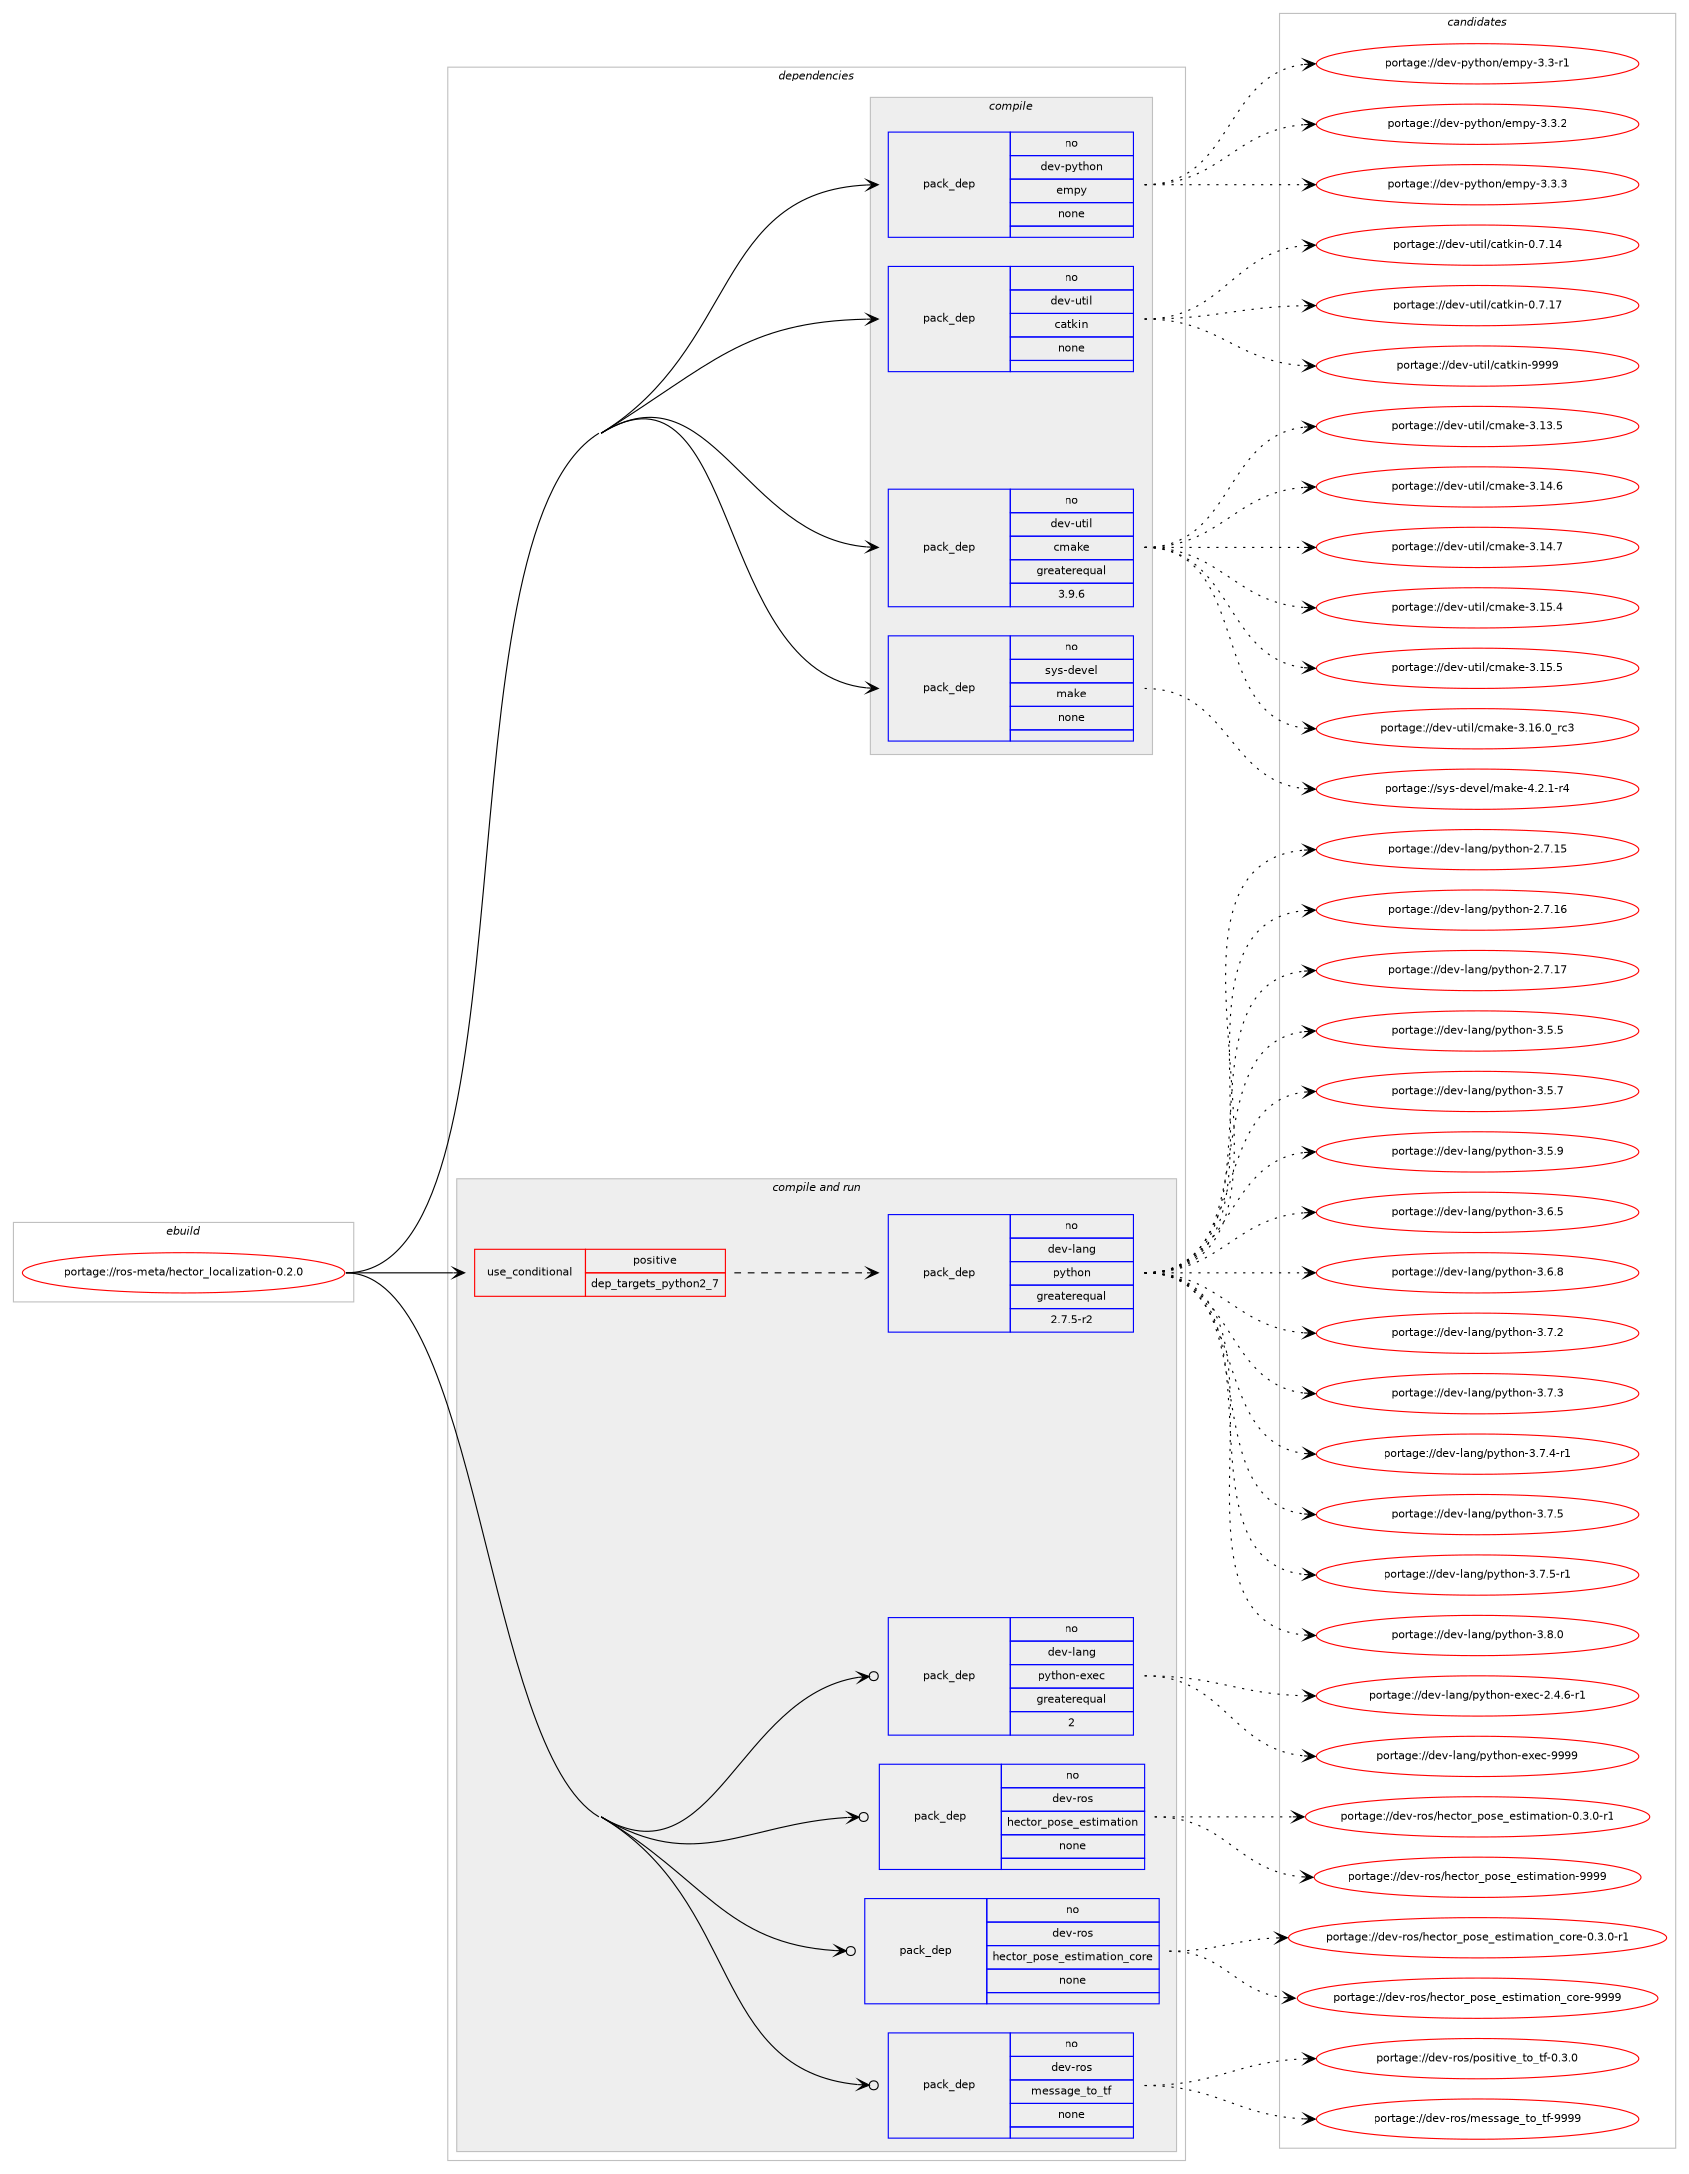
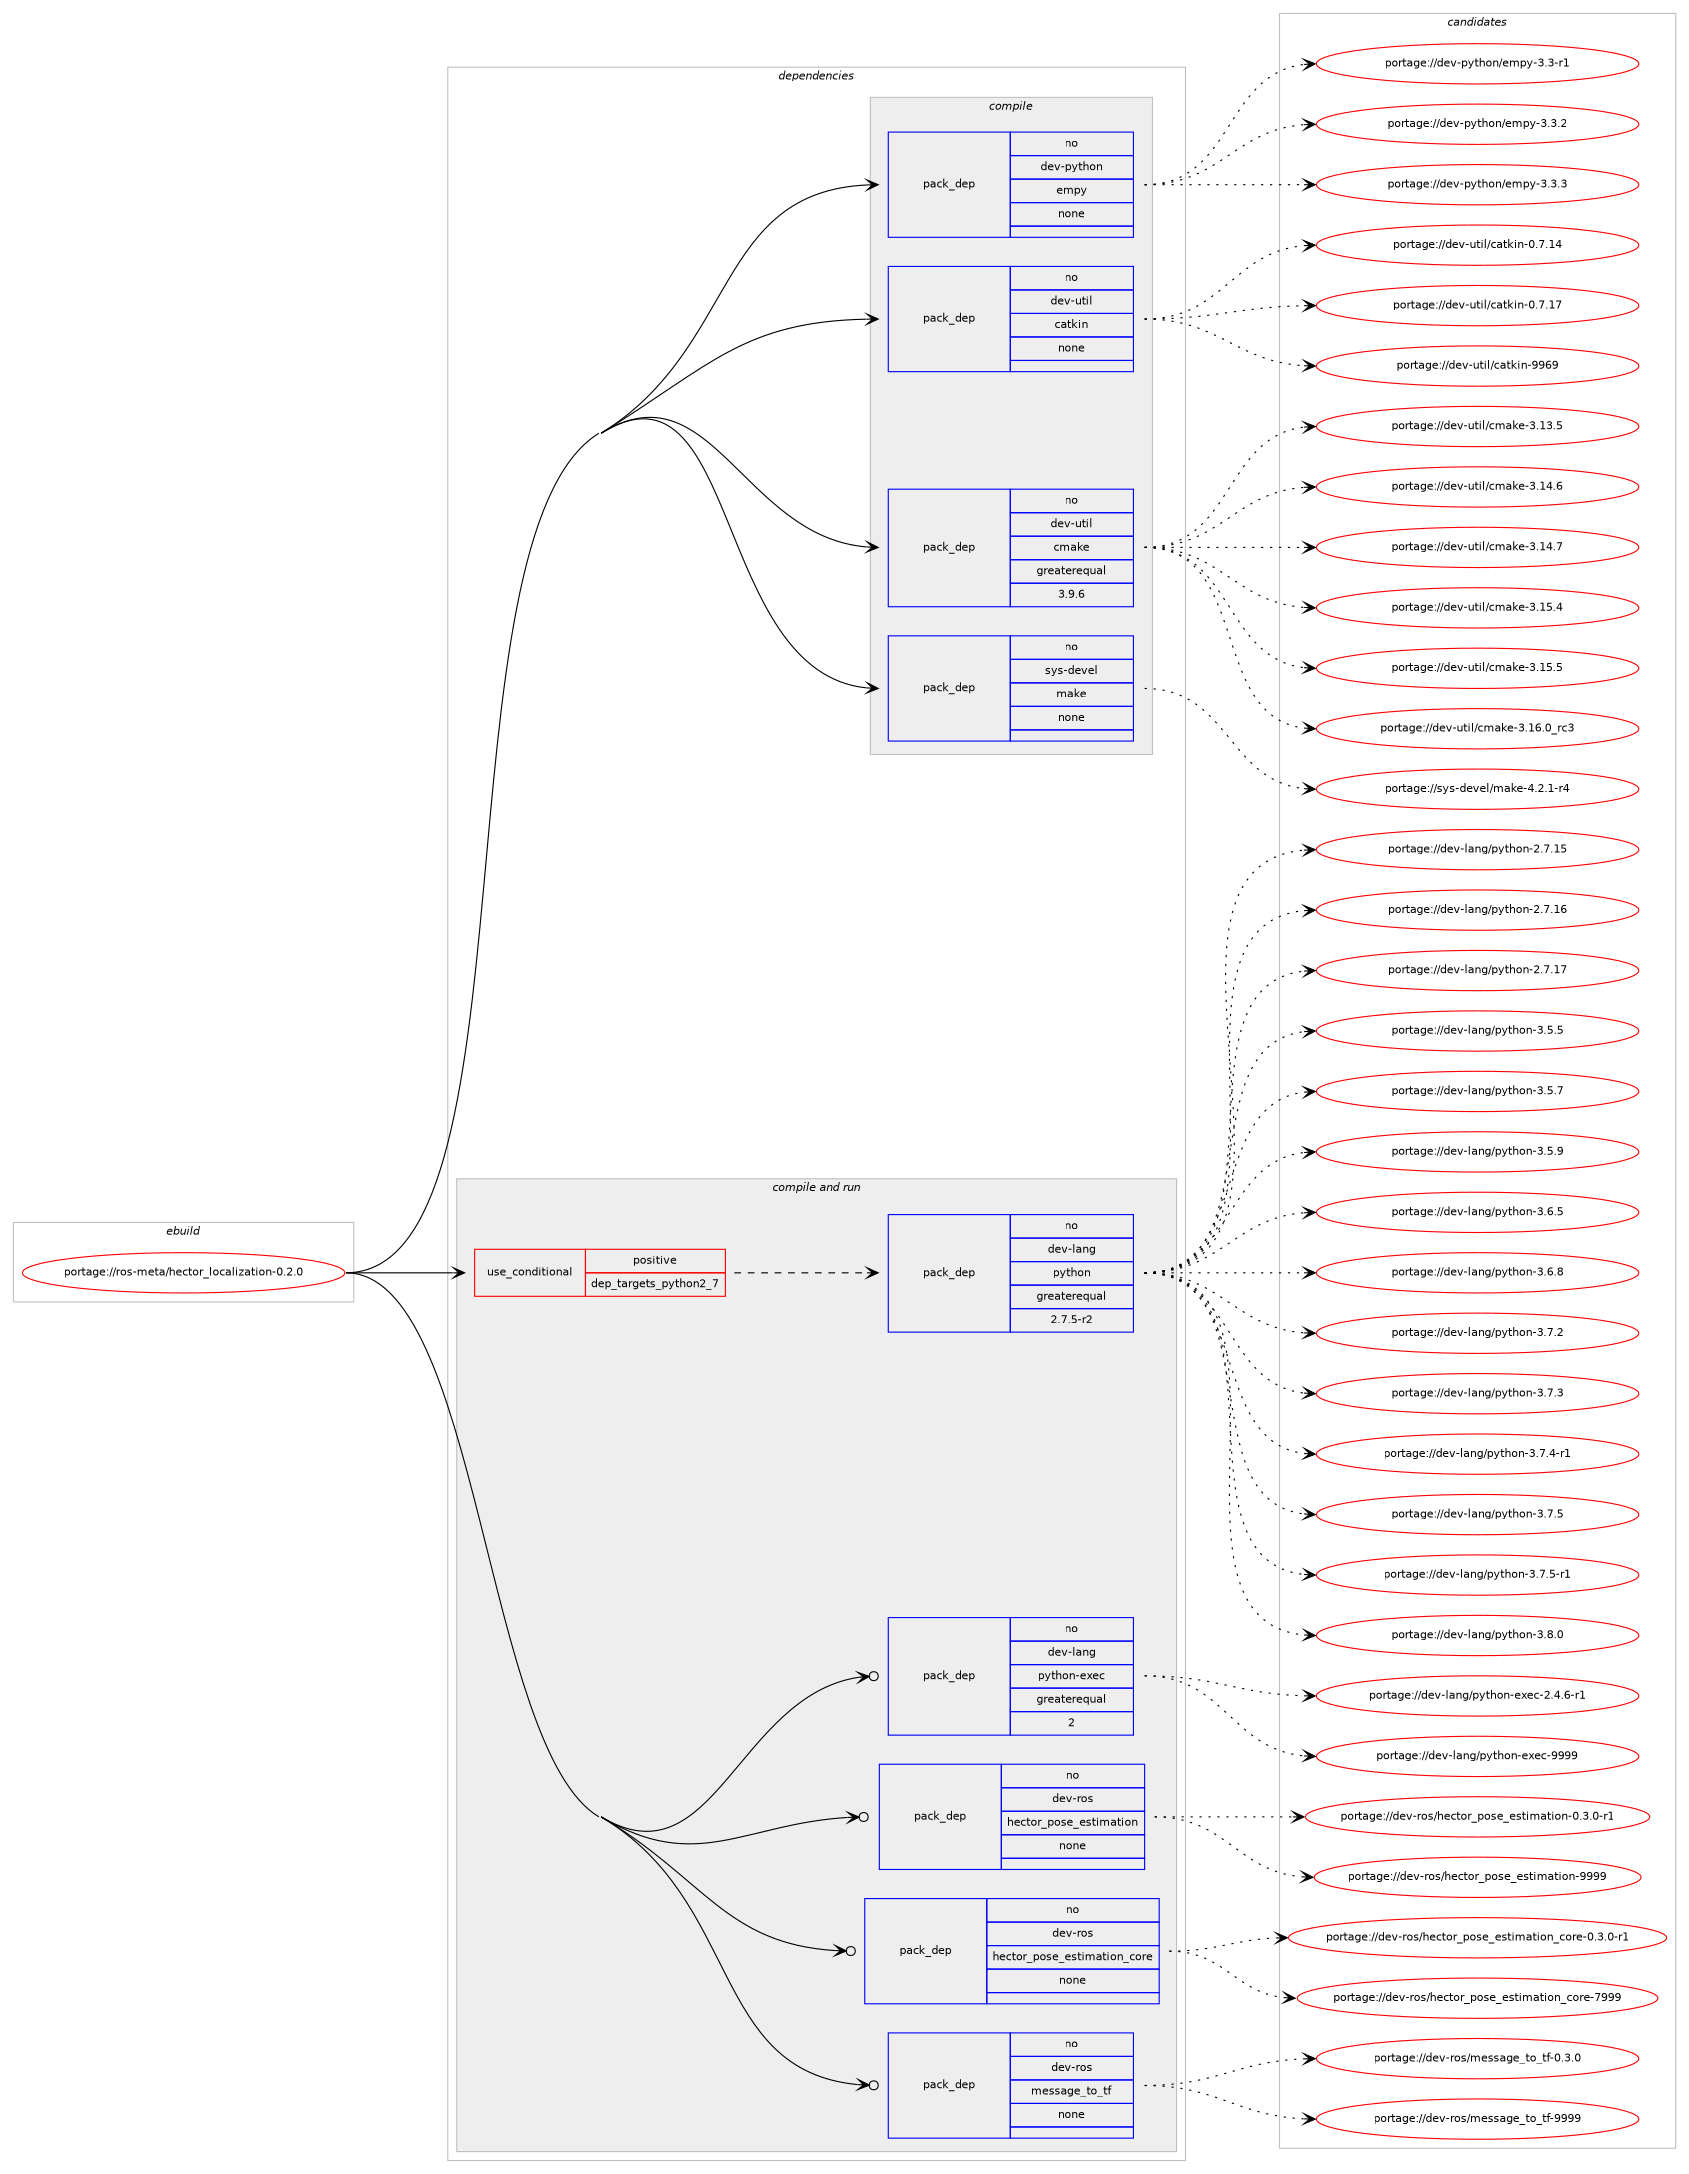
(1478, 366) -> (1478, 366)
(1478, 1998) -> (1478, 1998)
(1478, 2059) -> (1478, 2059)
